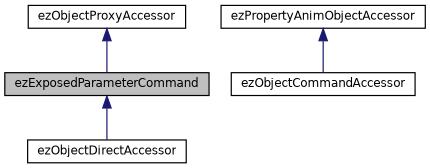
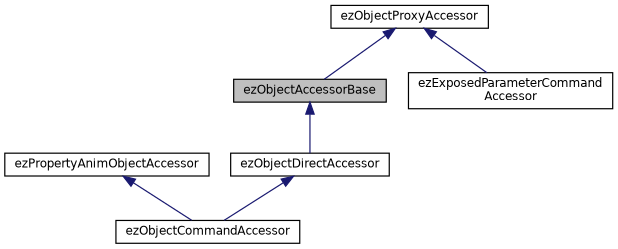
(107, 84) -> (310, 91)
none -> (511, 91)
none -> (254, 201)
